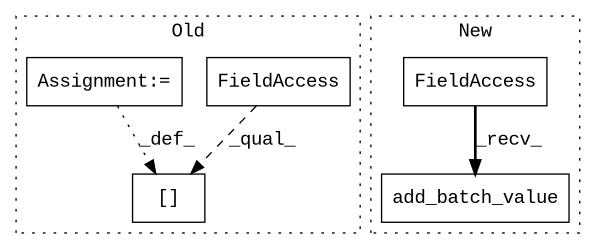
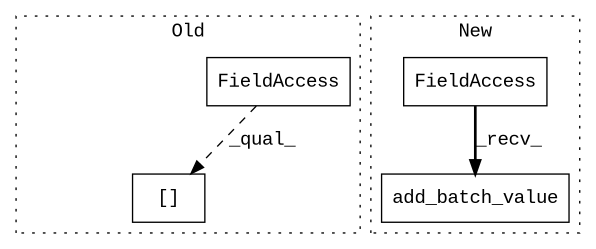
(104, 82) -> none
